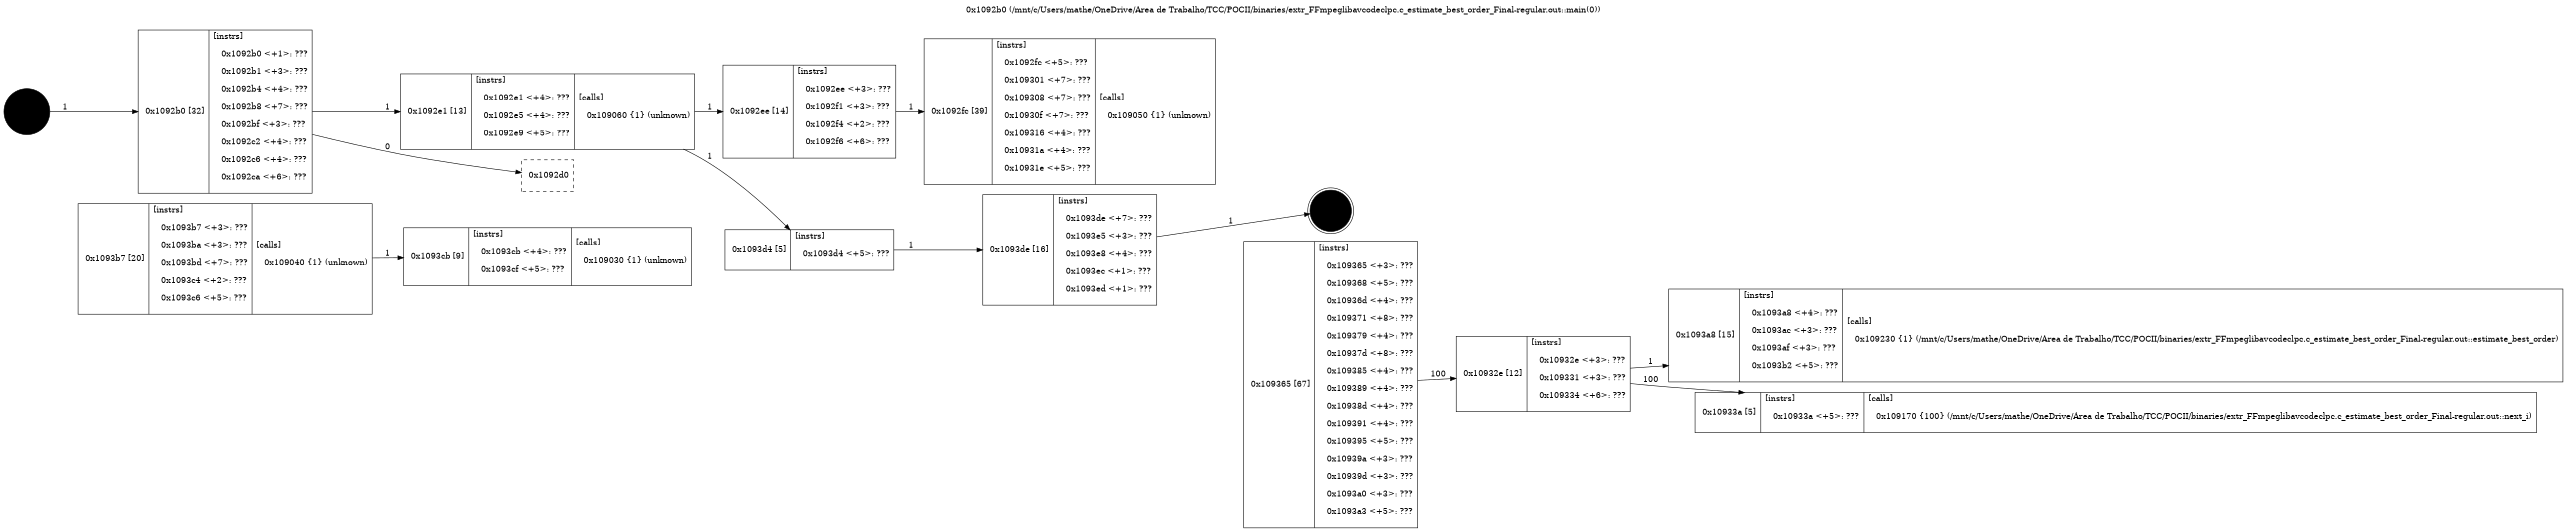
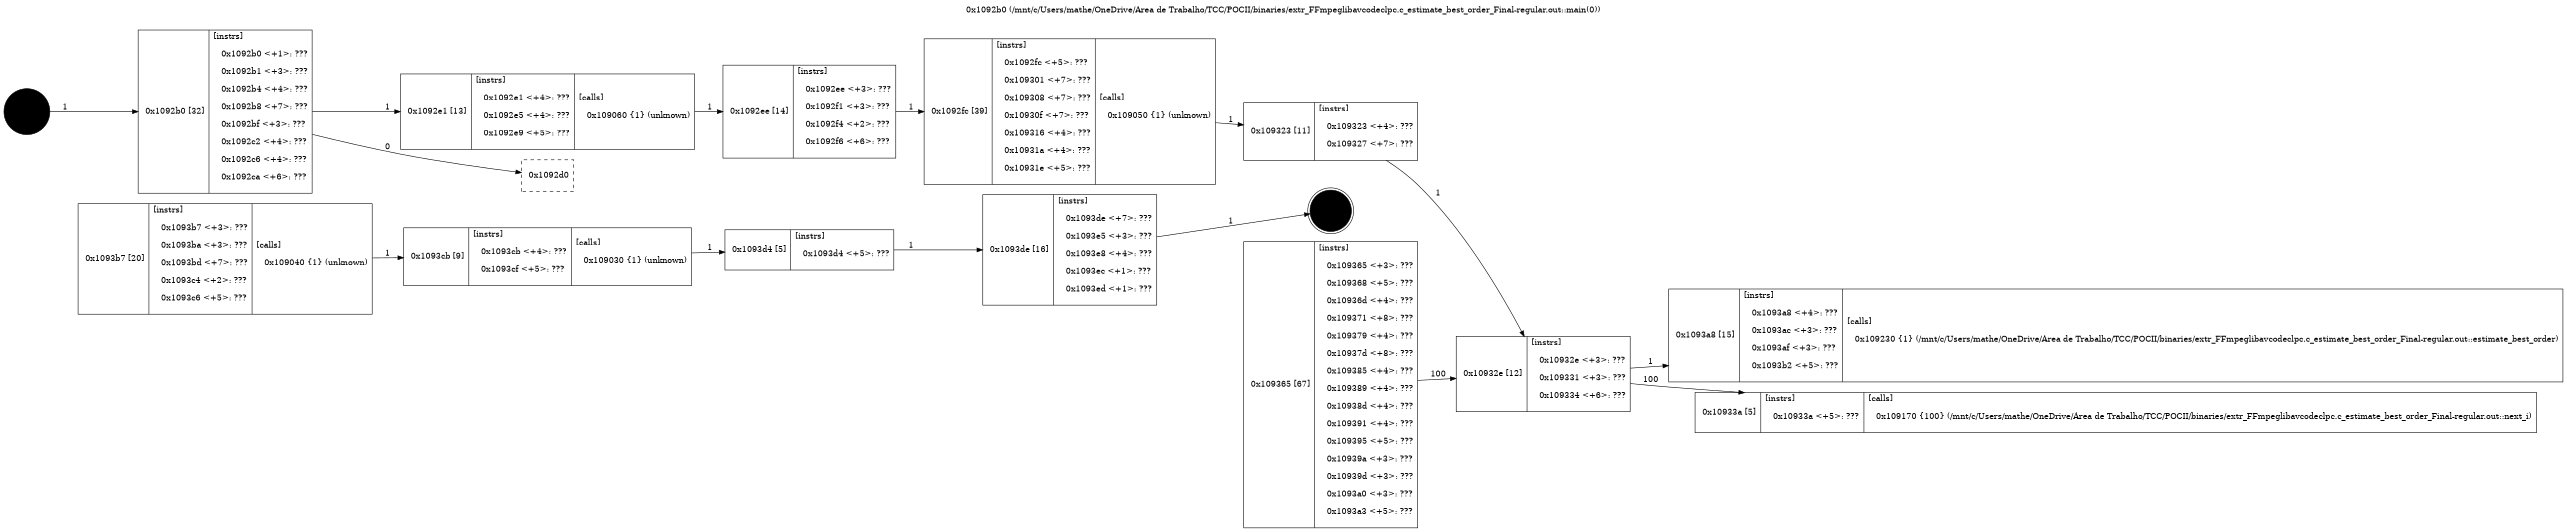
none -> (1331, 131)
(738, 183) -> (705, 253)
